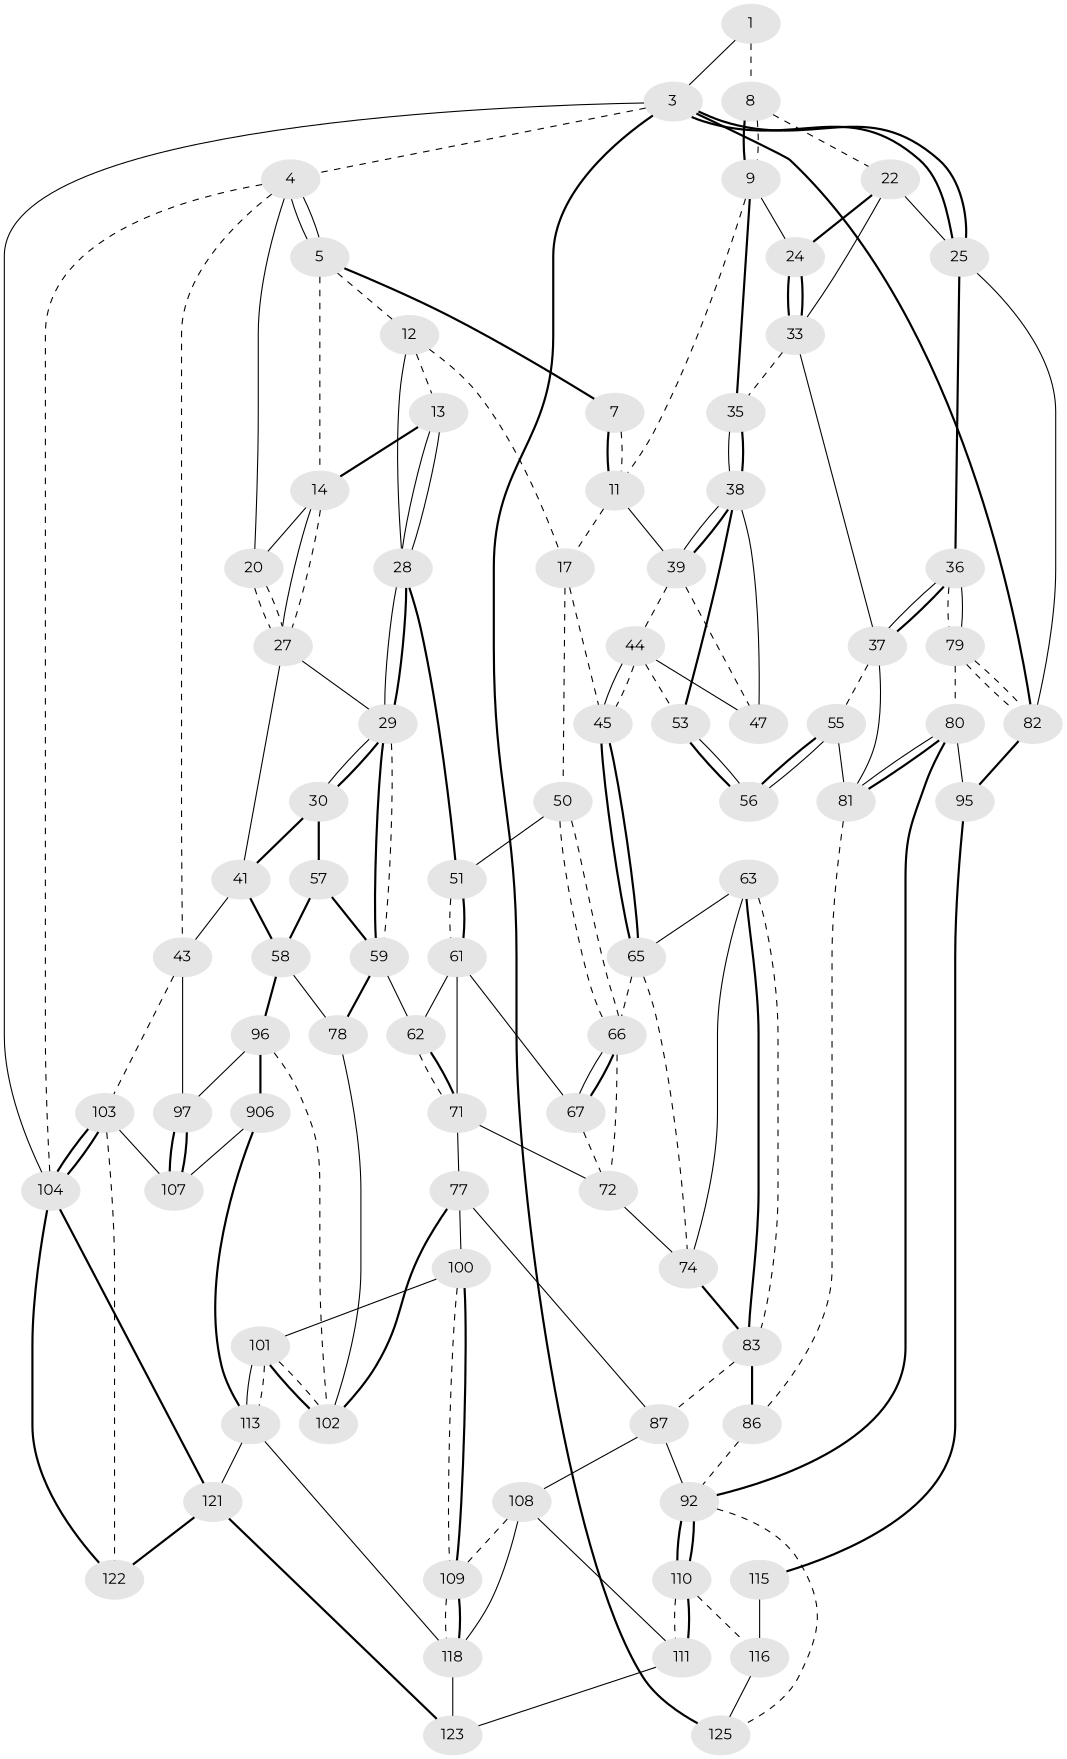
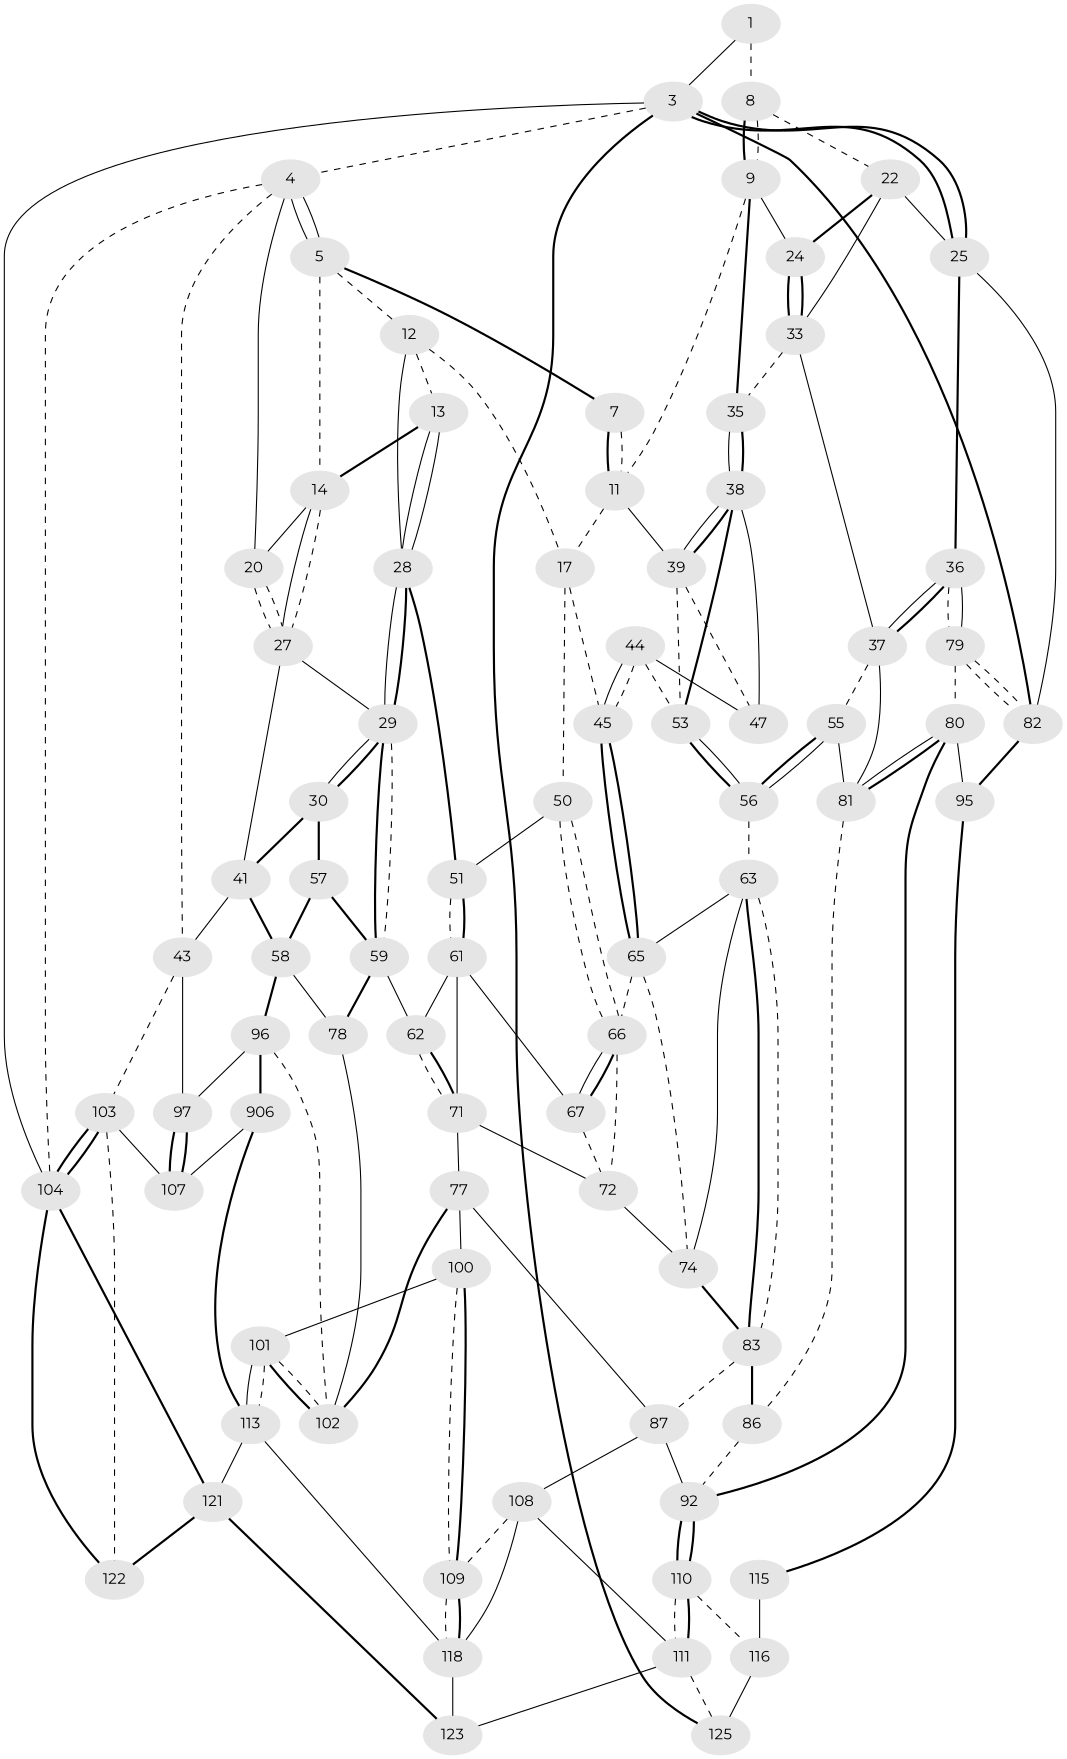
(656, 607) -> (679, 646)
none -> (749, 841)
(817, 1606) -> (701, 1697)
